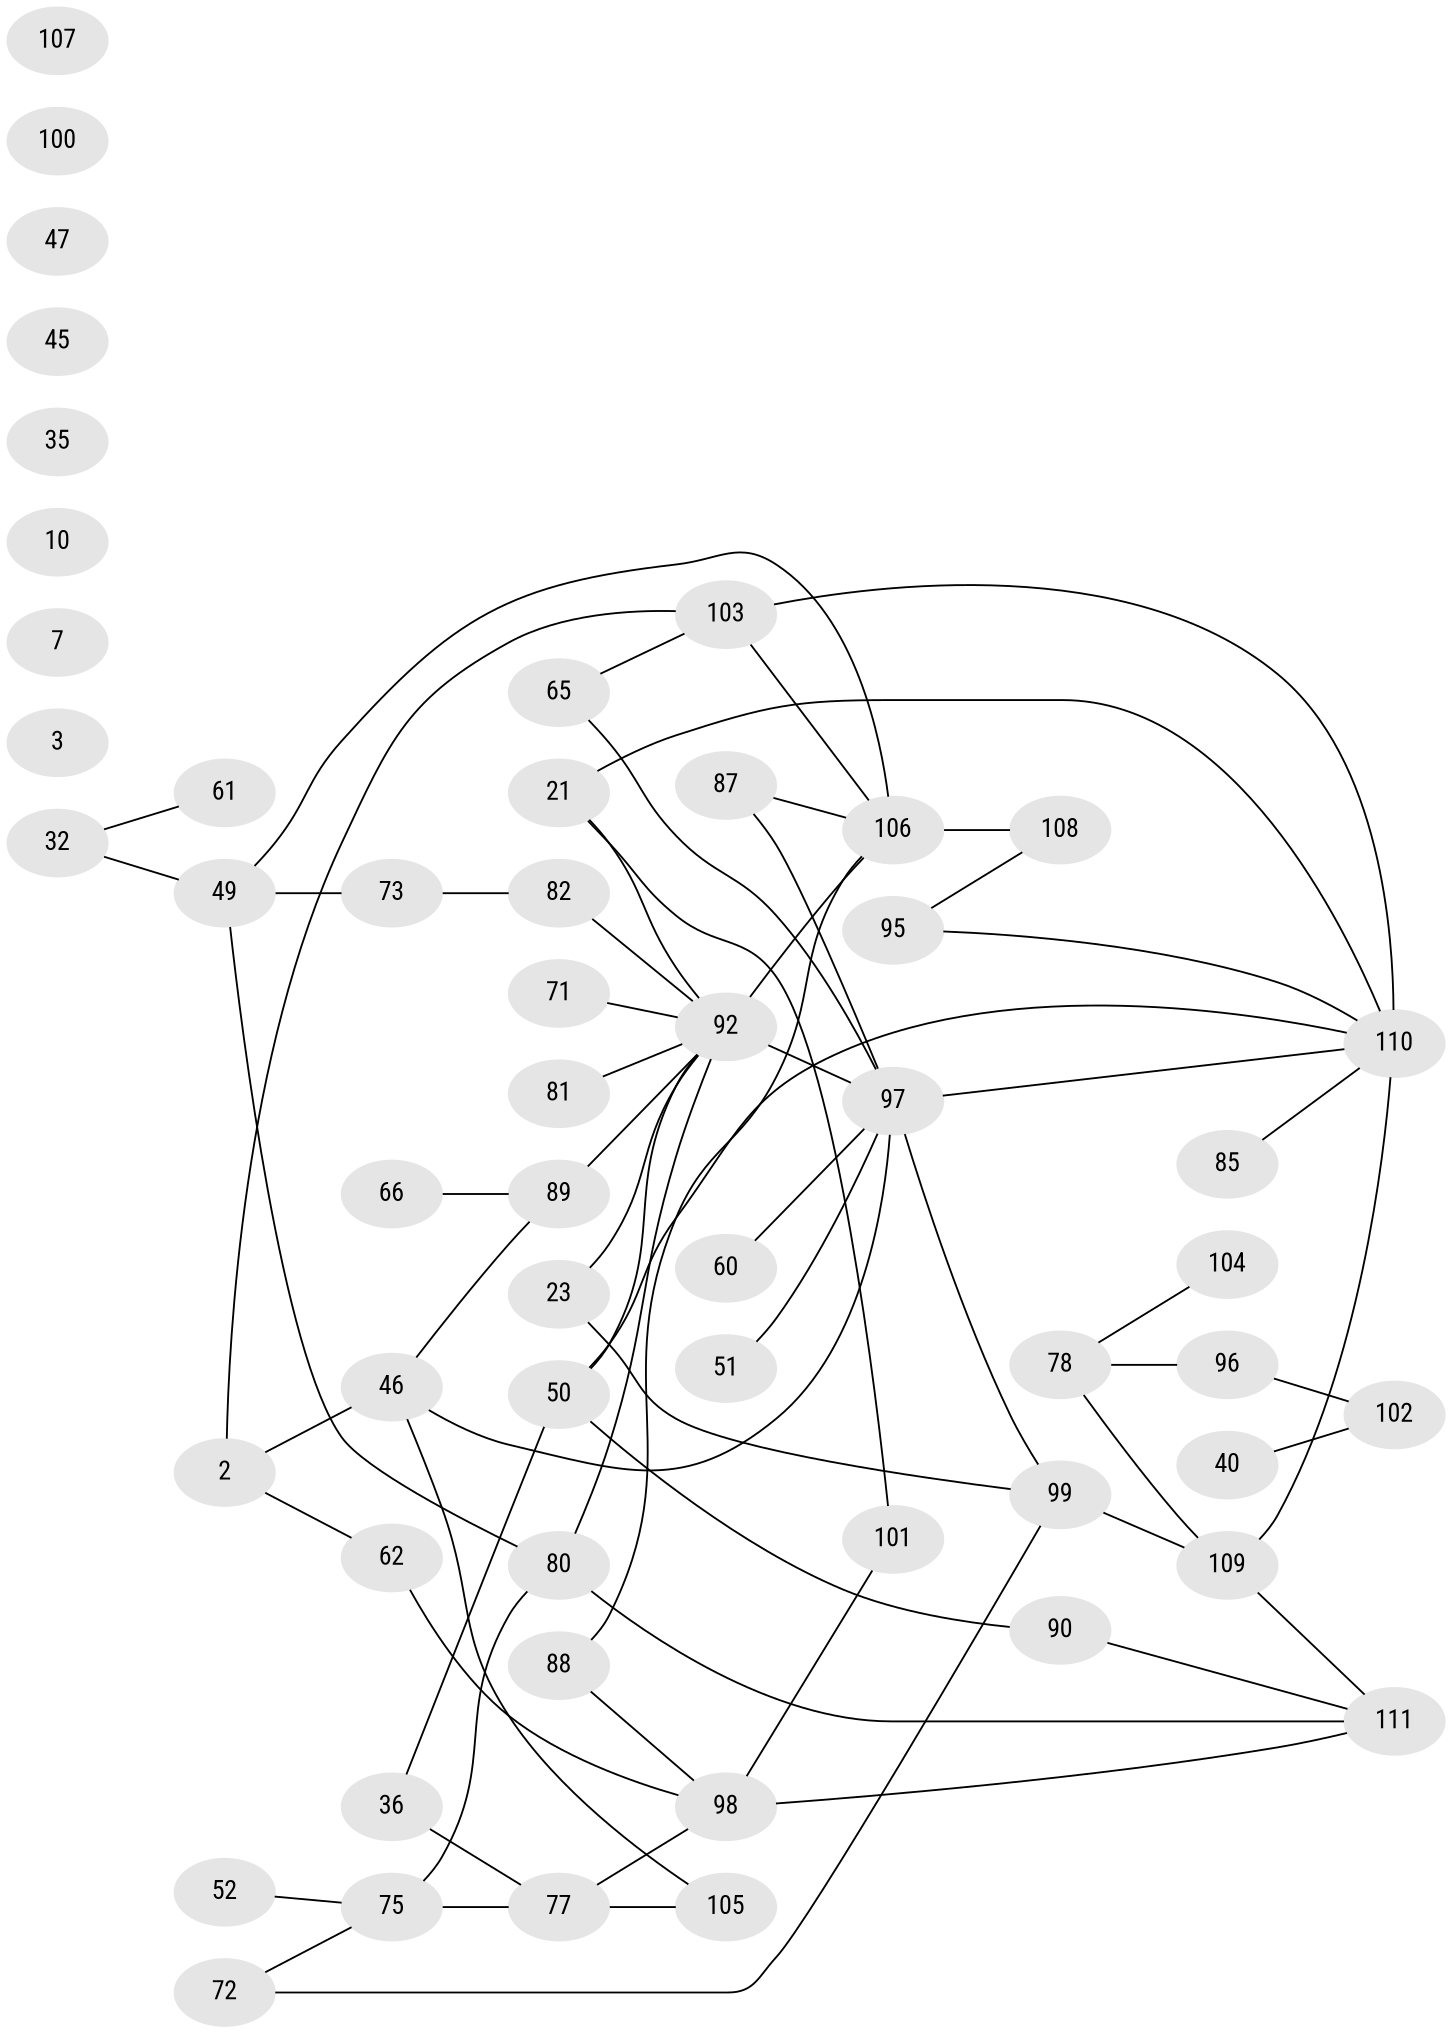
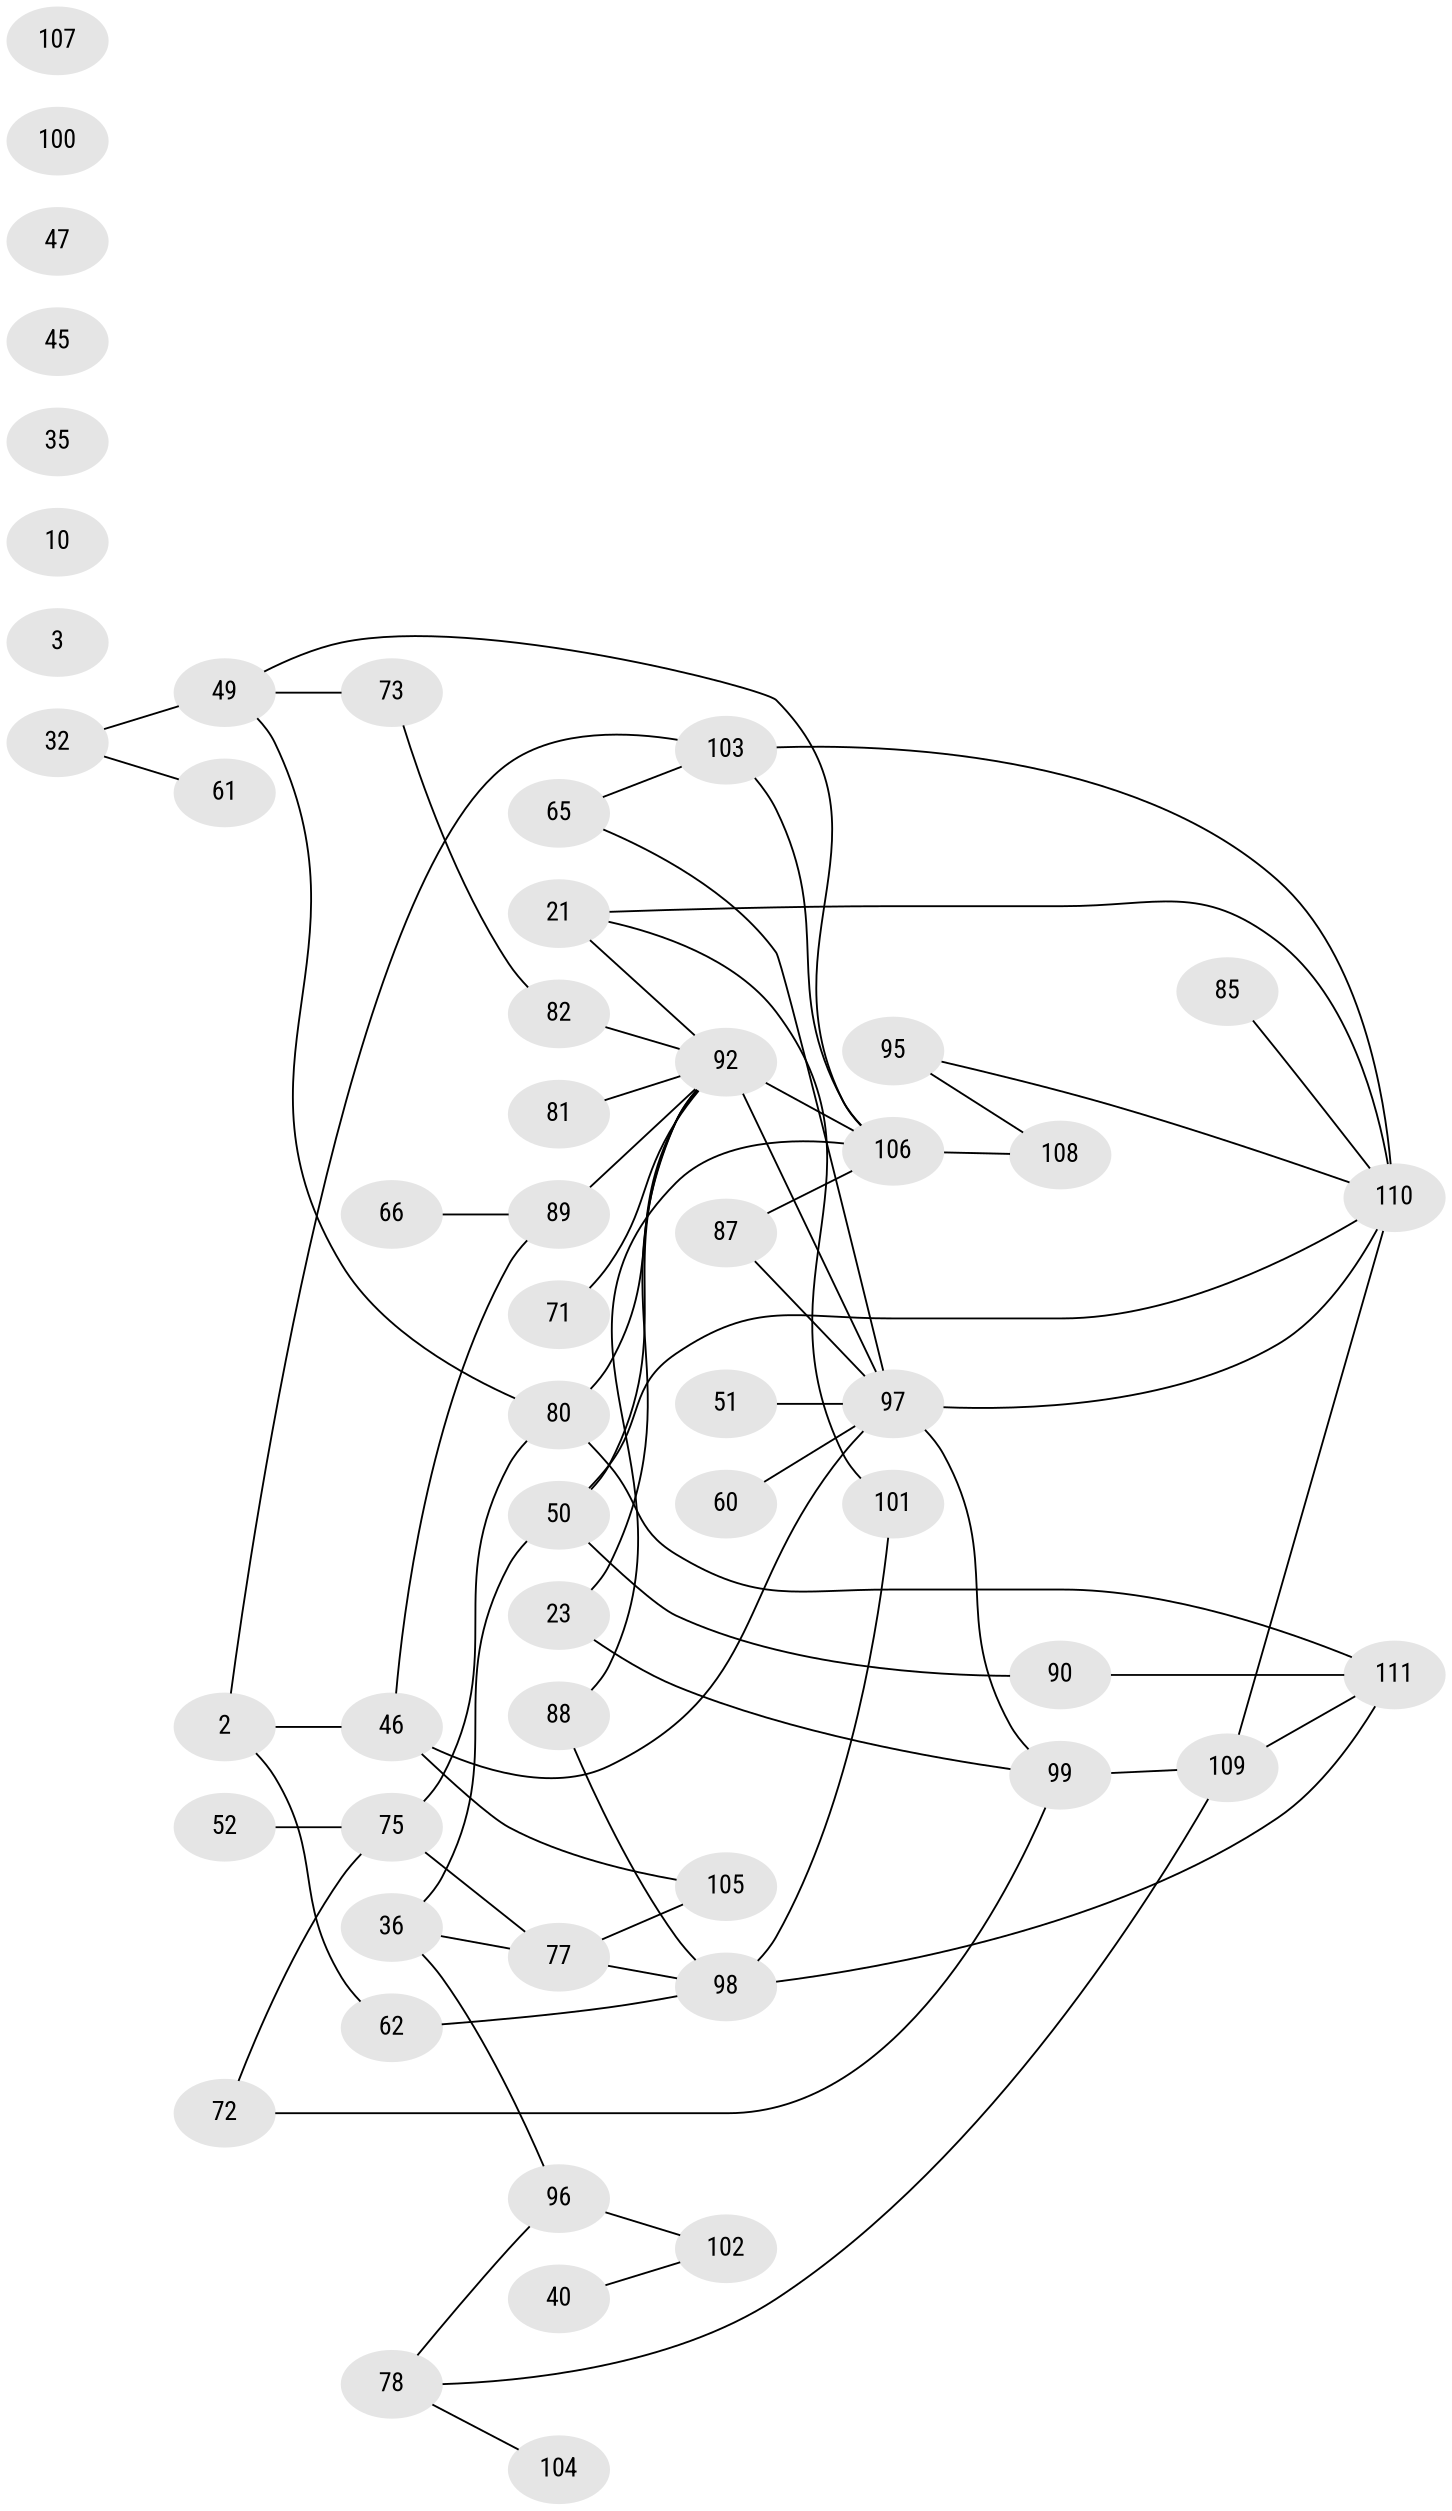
(58, 643) -> none
none -> (490, 2056)
